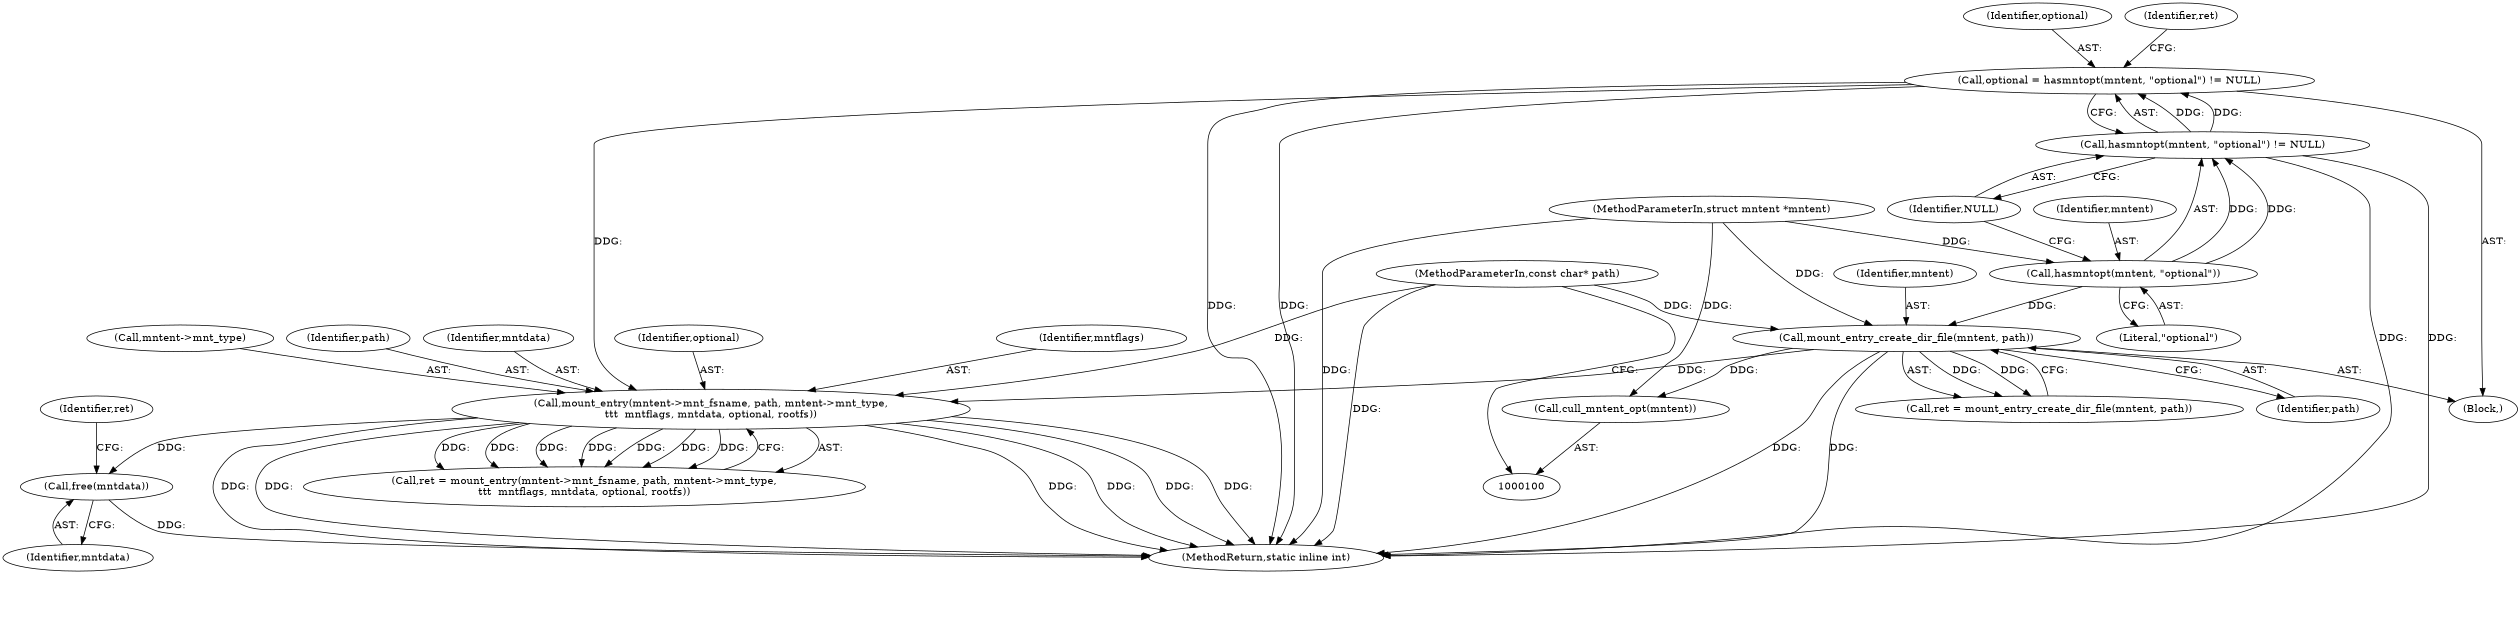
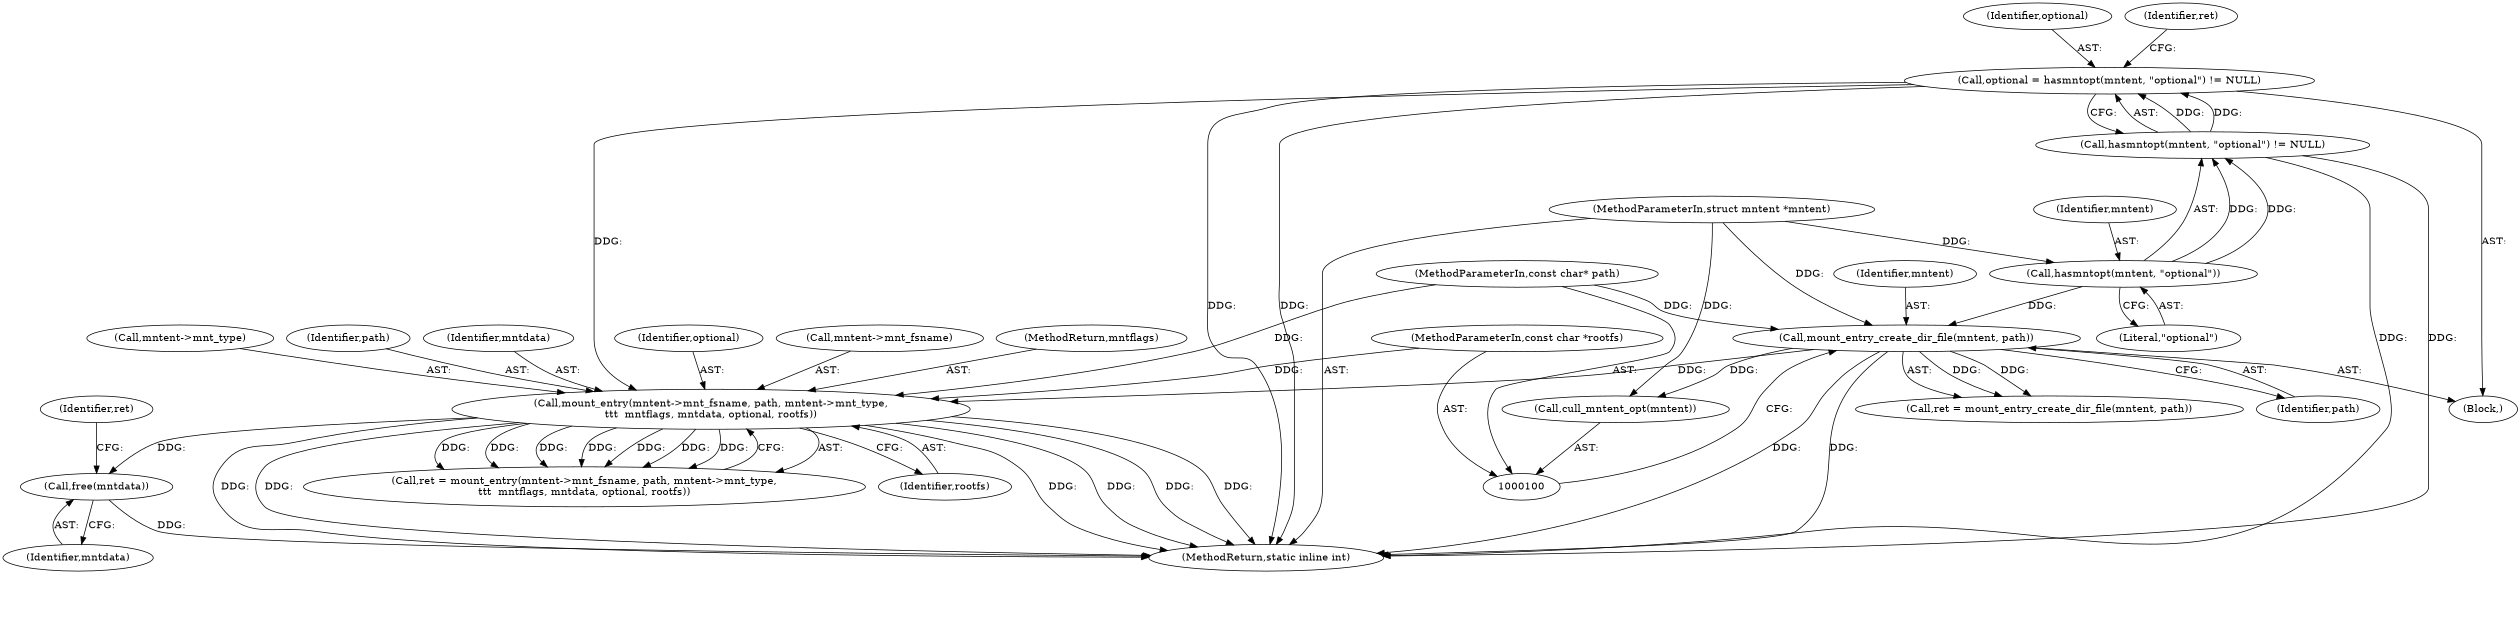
(1954, 209) -> none
none -> (880, 338)
(1092, 338) -> (1092, 338)
none -> (1517, 338)
(2032, 364) -> (1709, 444)
(1338, 371) -> (1338, 371)
(1627, 371) -> (1627, 371)
(1353, 395) -> none
none -> (945, 487)
